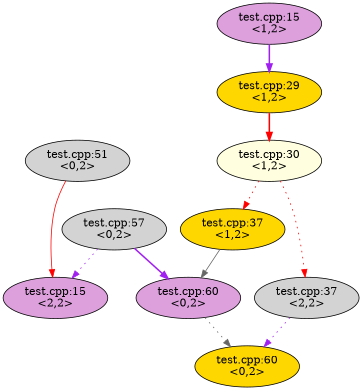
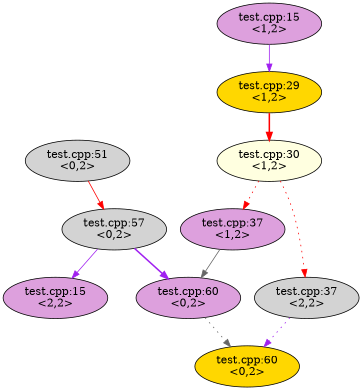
(269, 54) -> (269, 54)
(52, 224) -> (94, 192)
(233, 229) -> (233, 229)
(87, 261) -> (87, 261)
